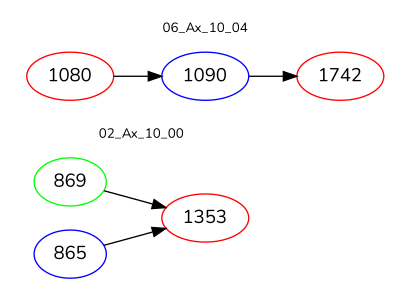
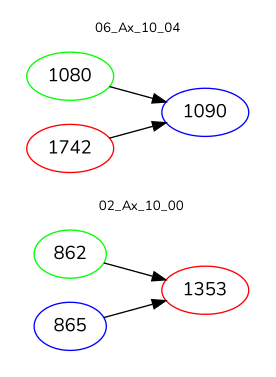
(70, 76) -> (70, 76)
(266, 76) -> (131, 132)
(70, 182) -> (70, 254)
